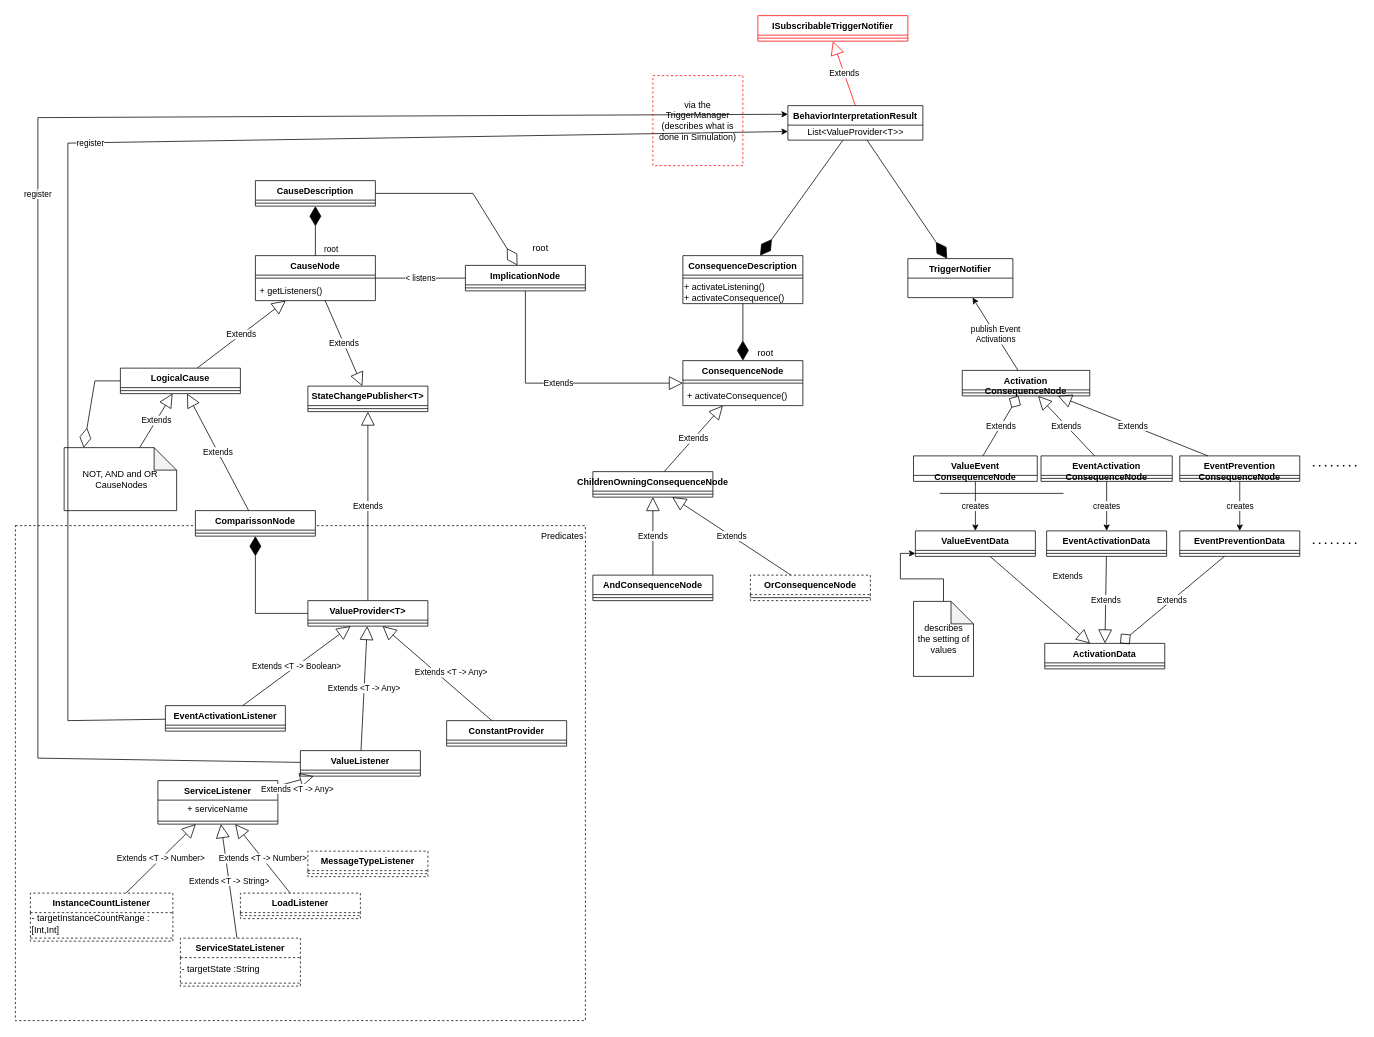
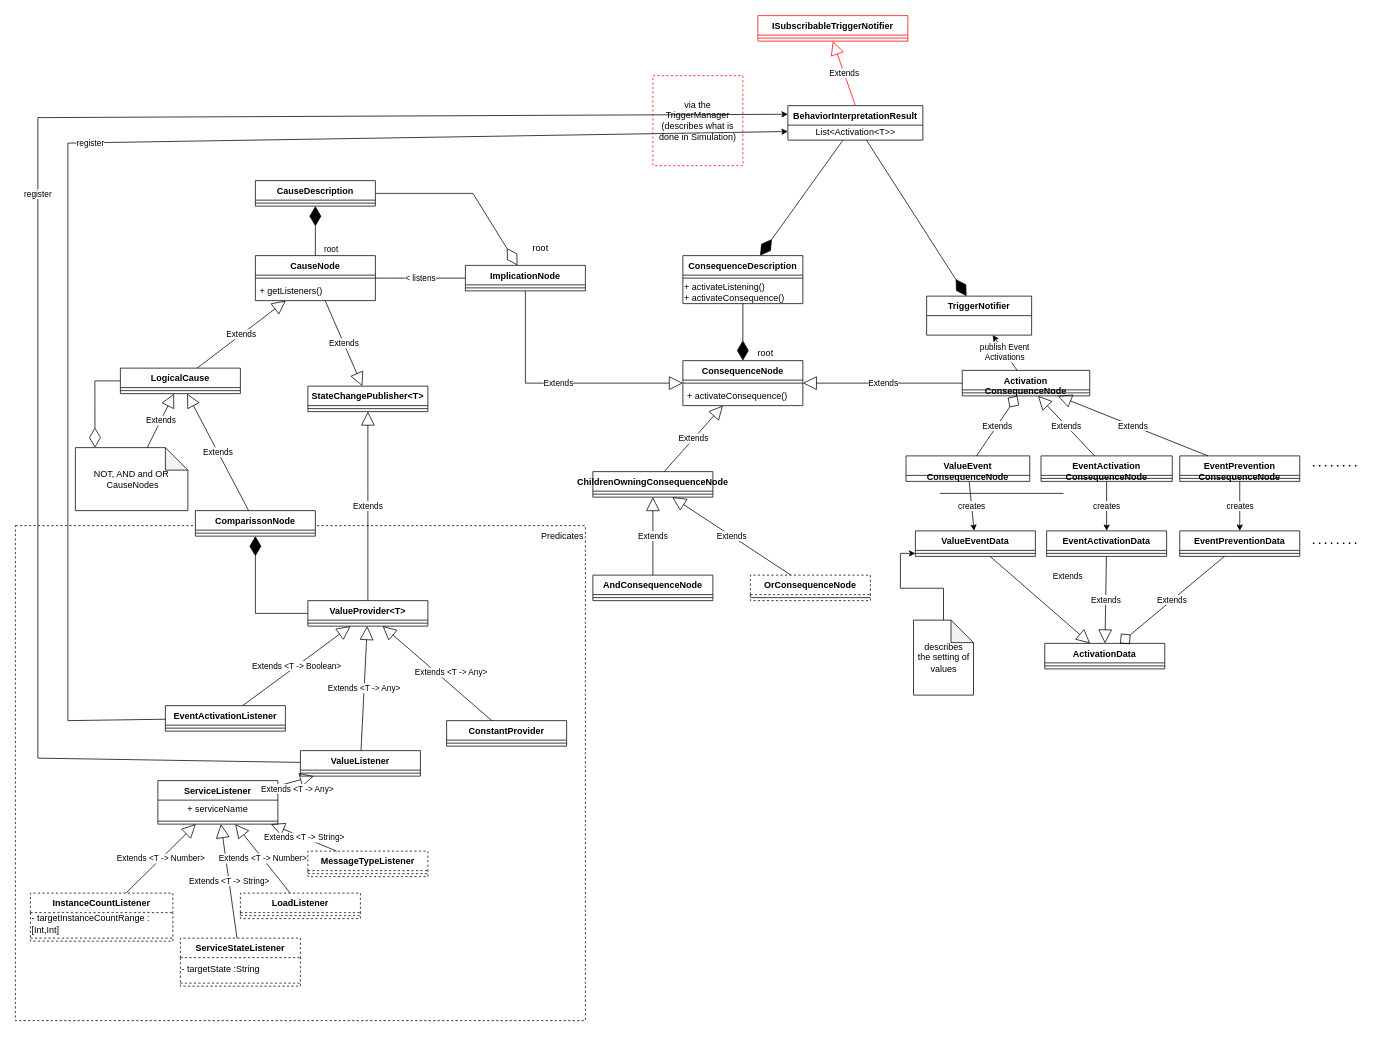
(856, 132) -> (856, 132)
(960, 278) -> (979, 315)
none -> (890, 383)
(975, 468) -> (968, 468)
(120, 479) -> (132, 479)
(944, 639) -> (944, 657)
none -> (311, 840)
